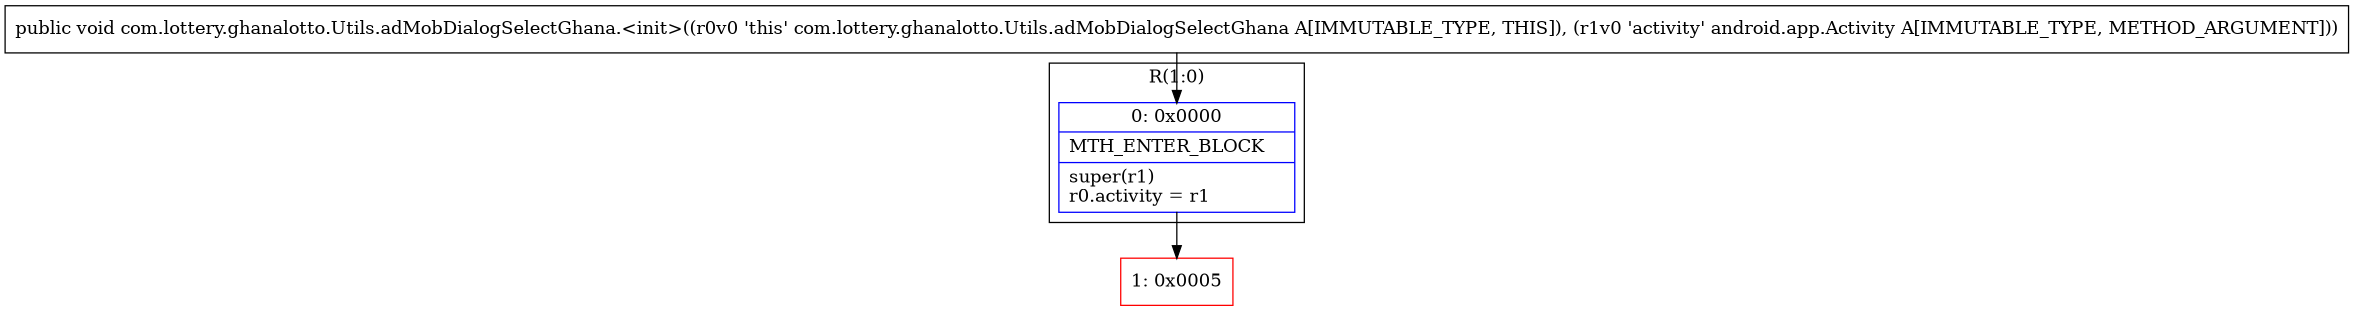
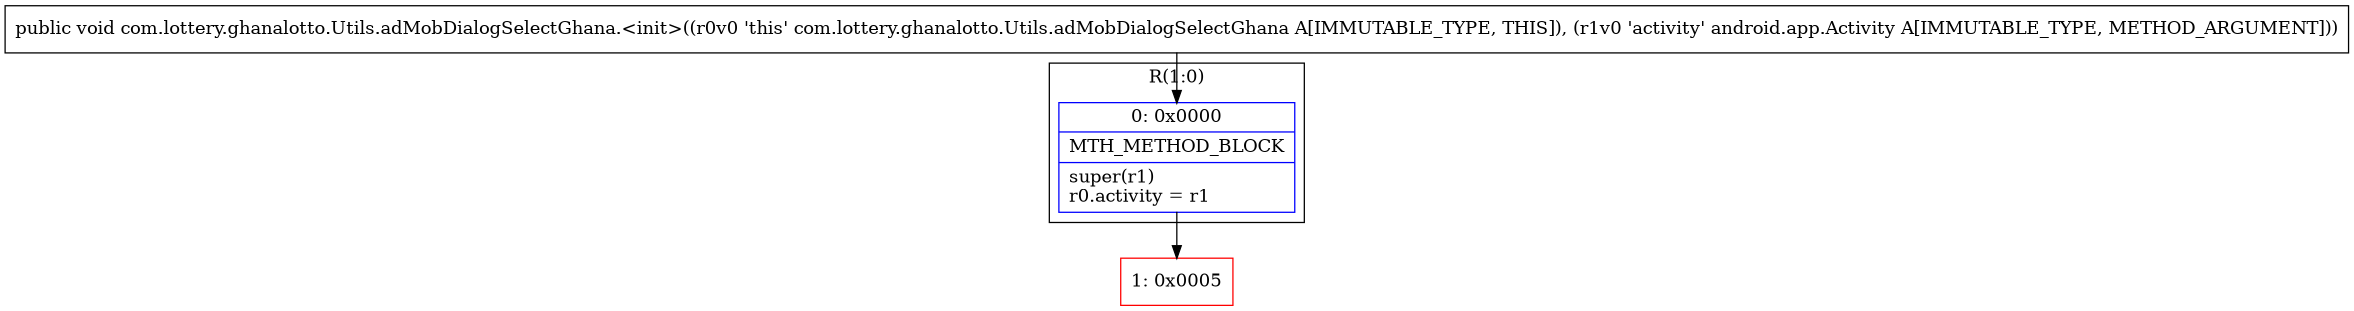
(1167, 147) -> (1177, 147)
